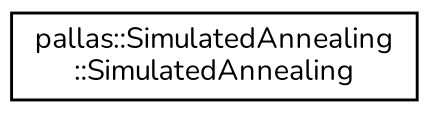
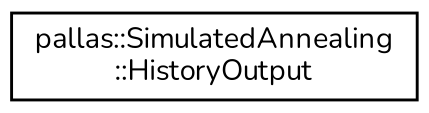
(214, 56) -> (214, 56)
